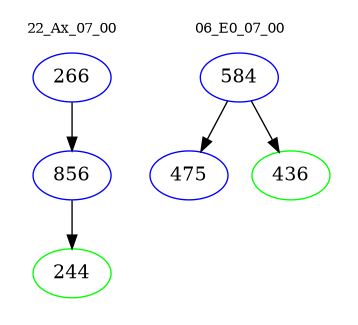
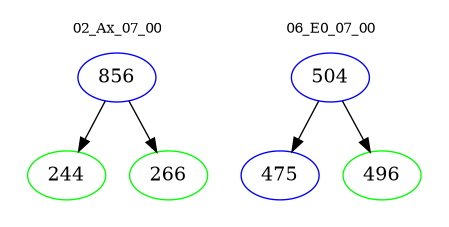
(72, 29) -> (118, 29)
(72, 78) -> (169, 175)
(239, 78) -> (330, 78)
(72, 120) -> (139, 120)
(291, 175) -> (382, 175)
